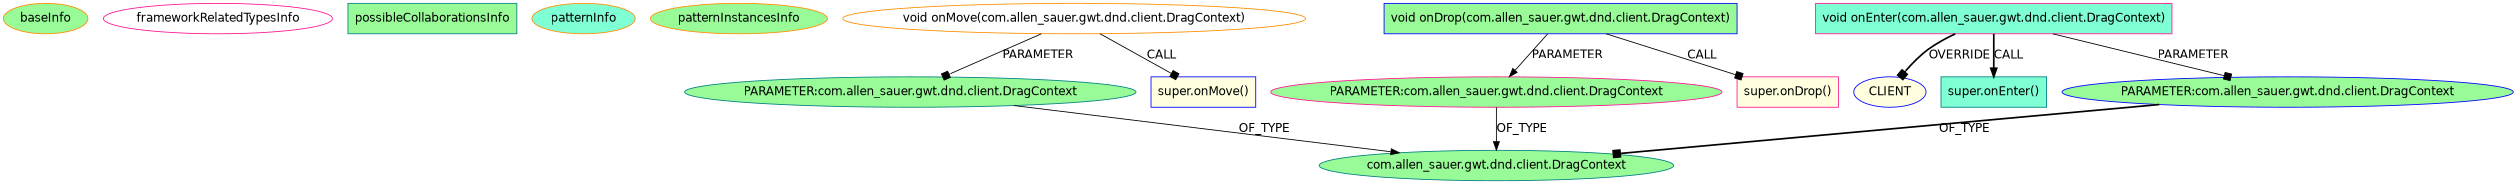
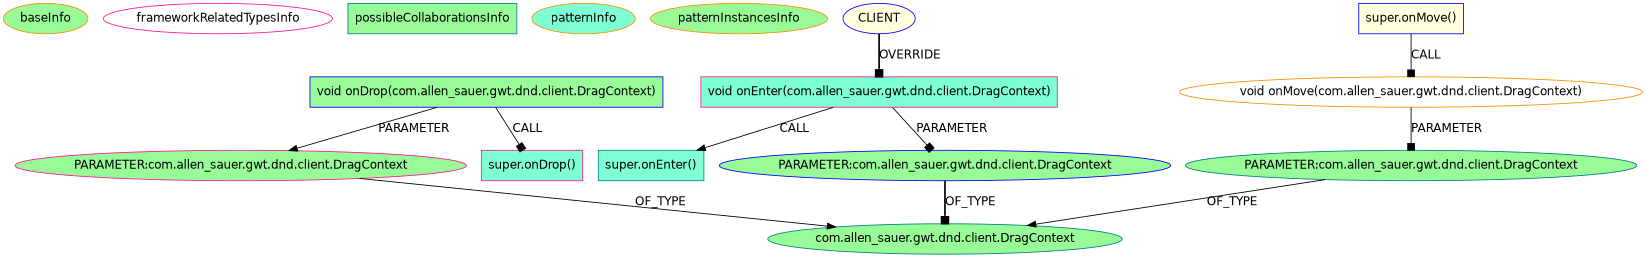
(1928, 49) -> (879, 51)
(1994, 51) -> (769, 128)
(1135, 53) -> (1411, 51)
(1788, 92) -> (532, 166)
